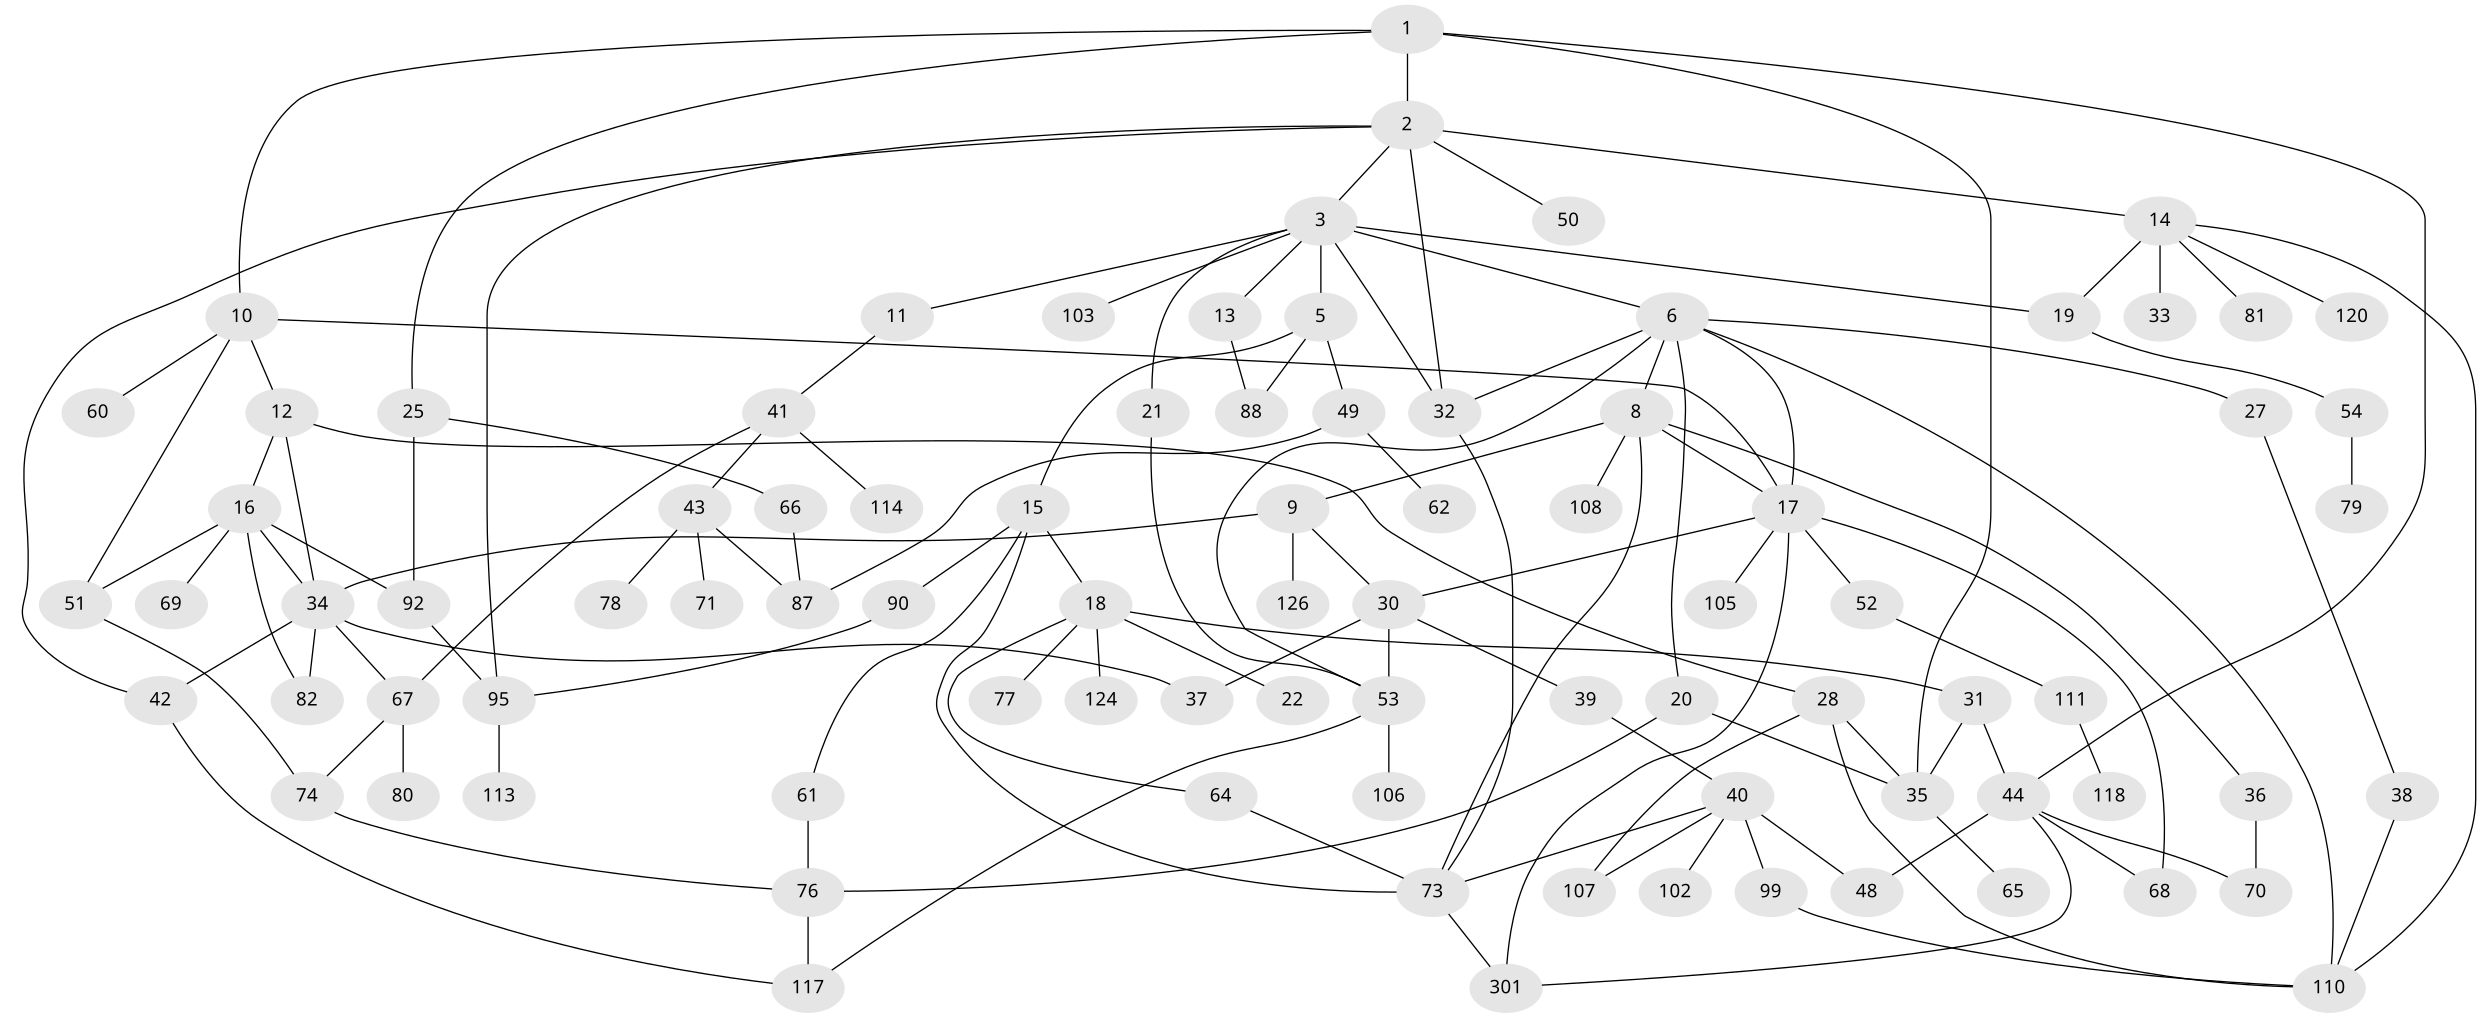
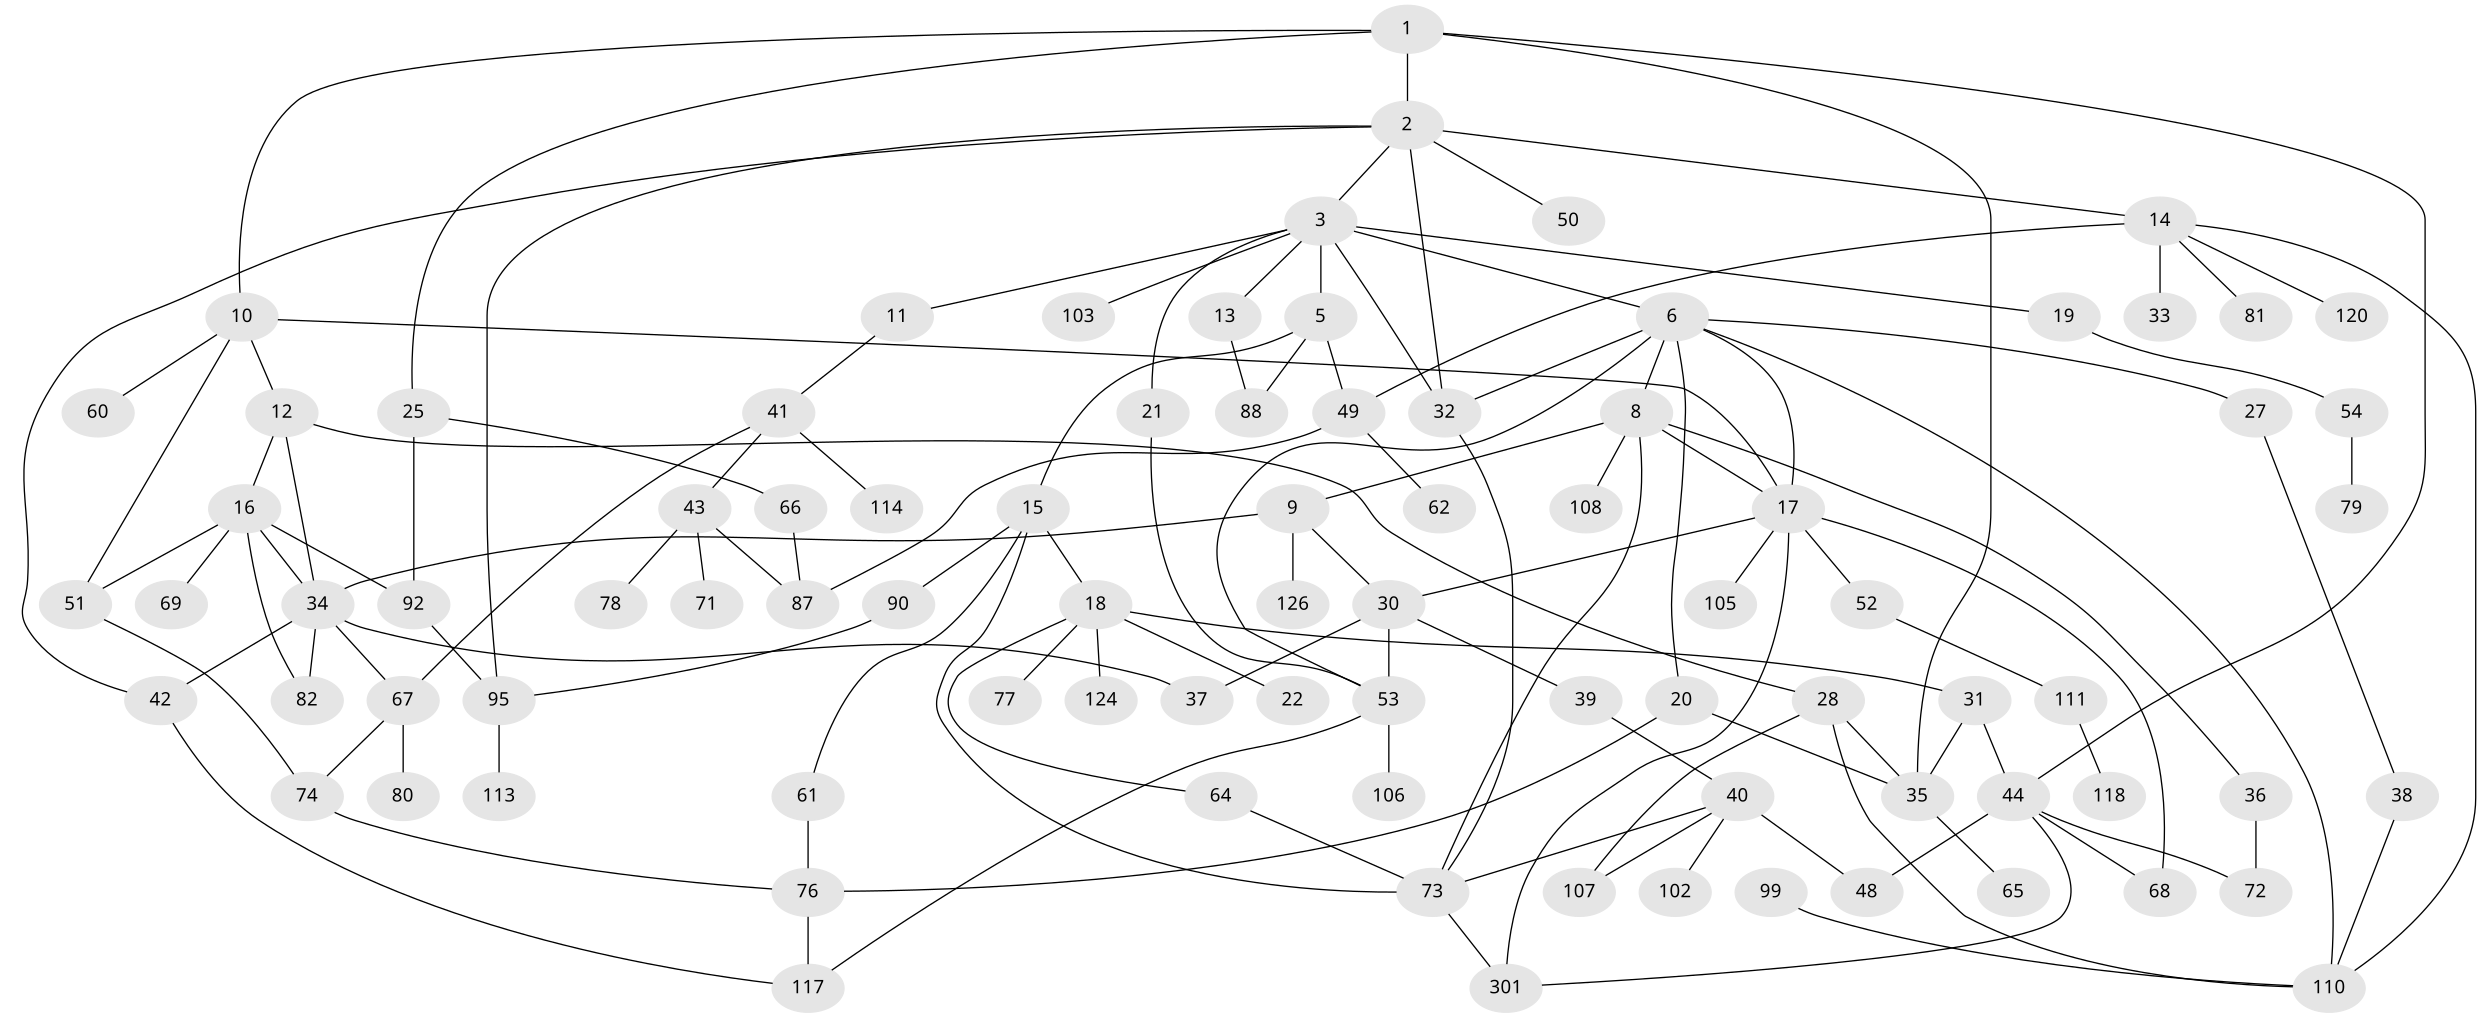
(2112, 269) -> (1759, 264)
(1754, 844) -> none
(2256, 892) -> (2256, 892)
